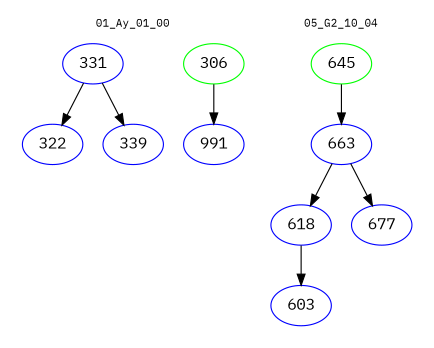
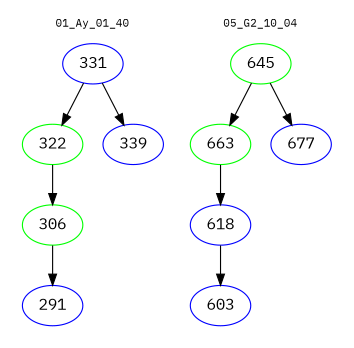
(133, 24) -> (93, 24)
(53, 144) -> (53, 144)
(214, 144) -> (53, 306)
(341, 144) -> (221, 144)
none -> (53, 179)
(359, 180) -> (278, 99)
